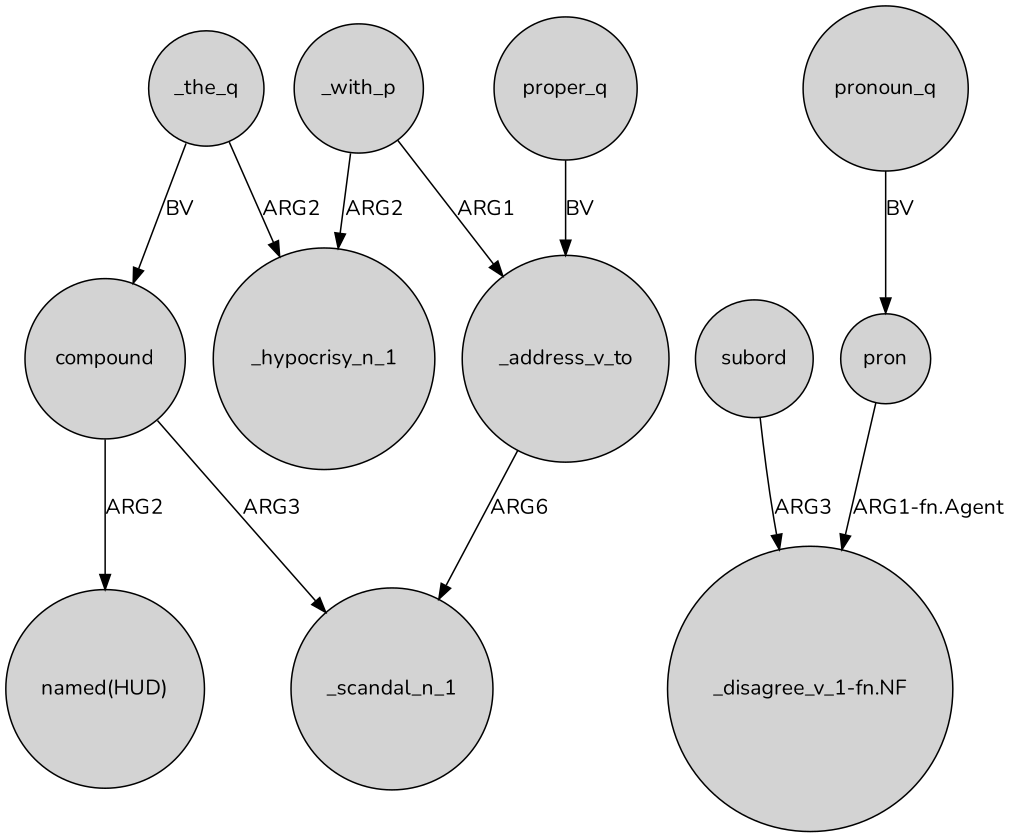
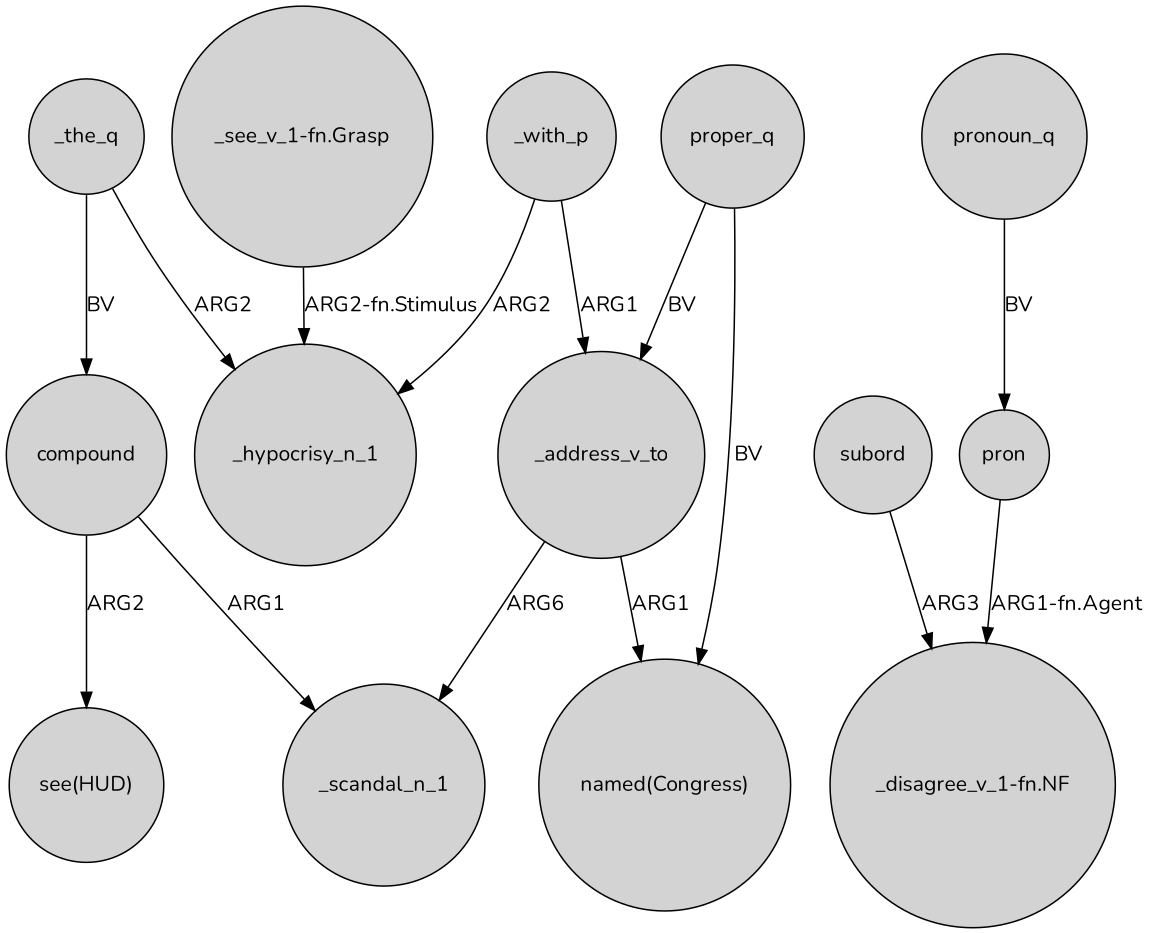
none -> (302, 137)
(272, 508) -> (256, 604)
(105, 689) -> (86, 785)
none -> (665, 785)
